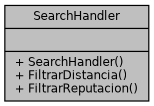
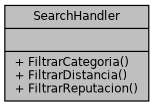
(70, 62) -> (72, 62)
